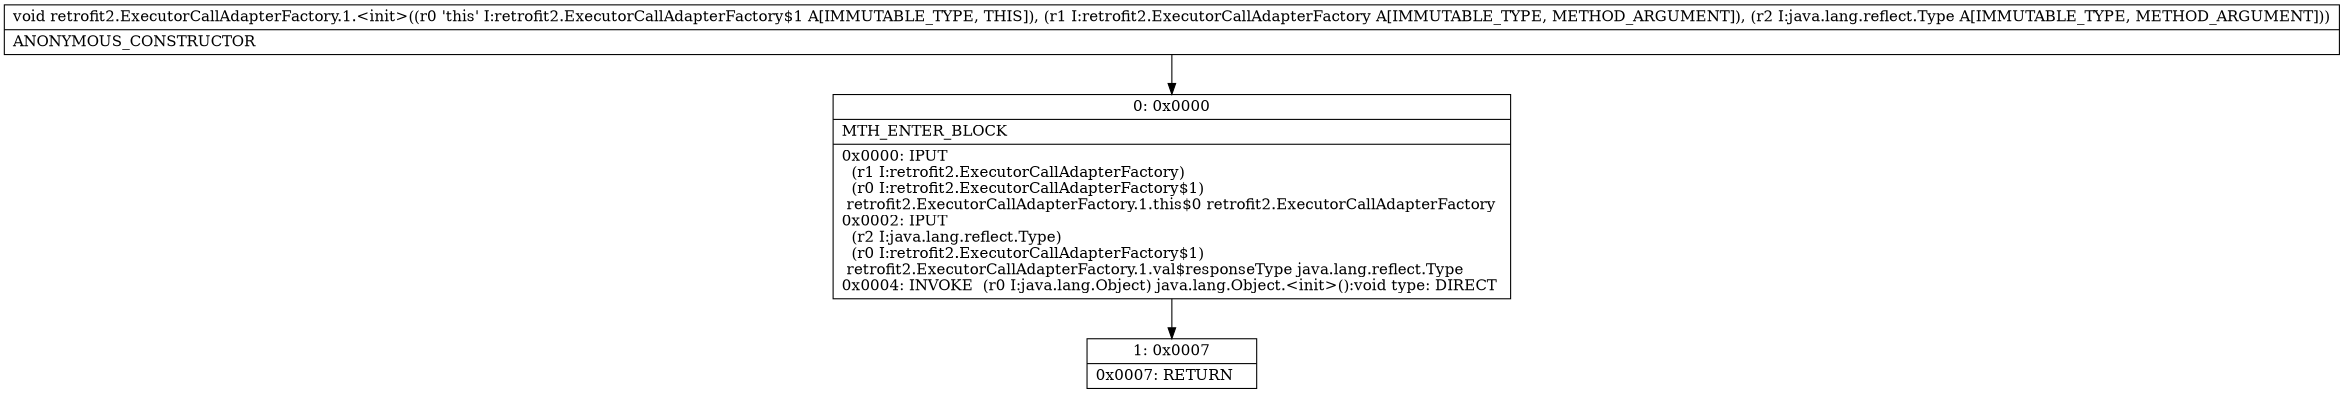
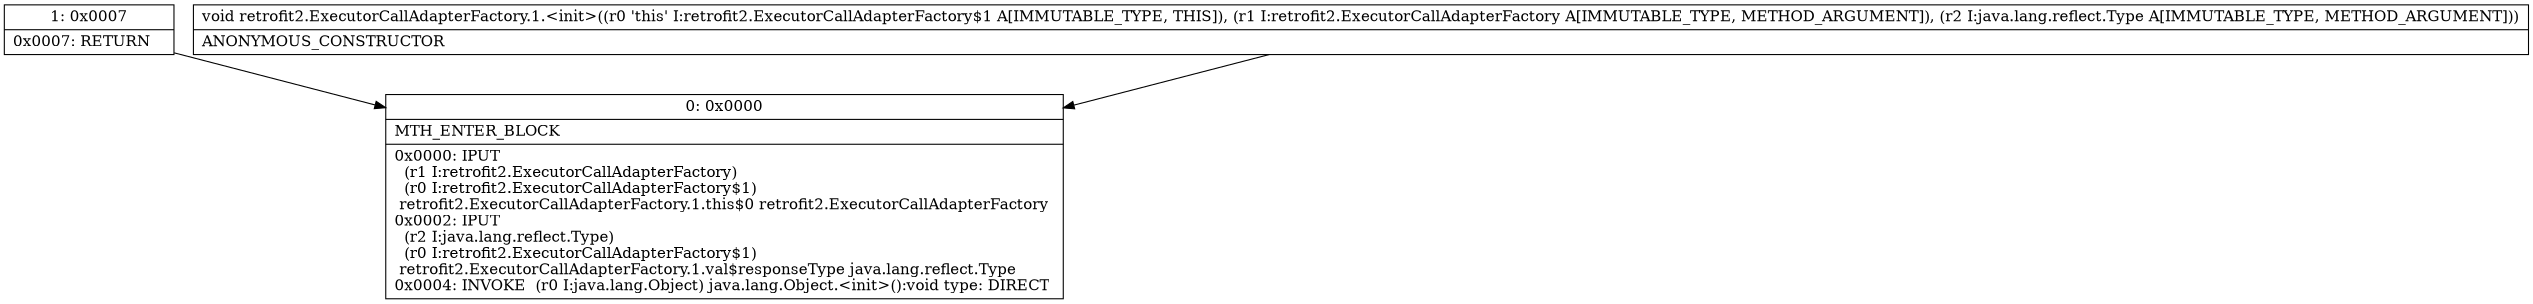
(1172, 313) -> (275, 79)
